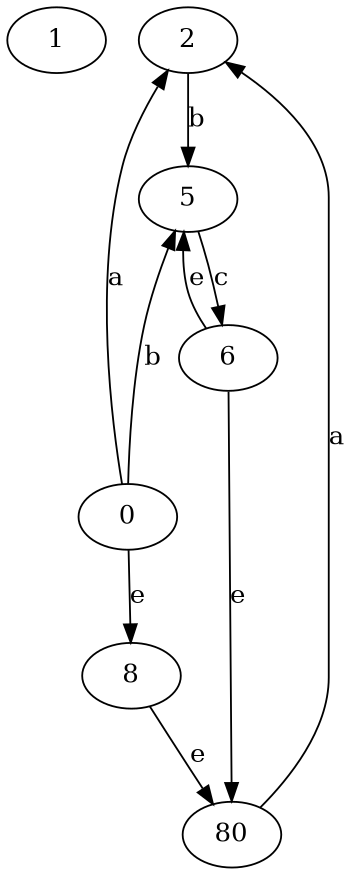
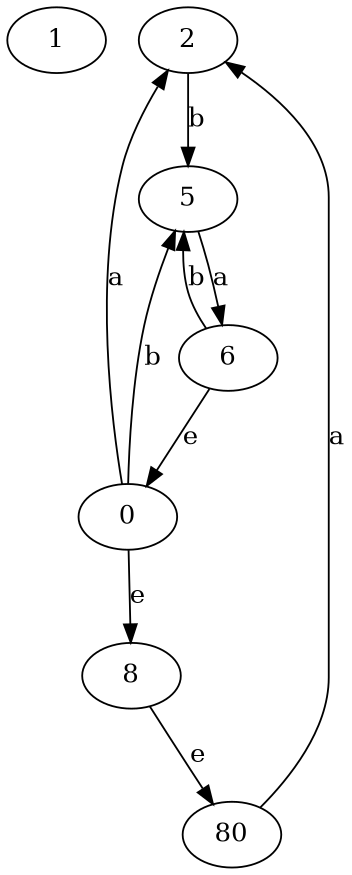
(197, 279) -> (197, 279)
(221, 279) -> (221, 279)
(230, 587) -> (183, 430)
